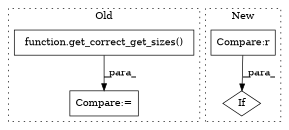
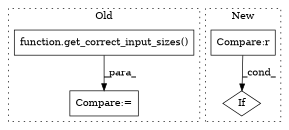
(104, 43) -> (104, 43)
(259, 73) -> (259, 73)
